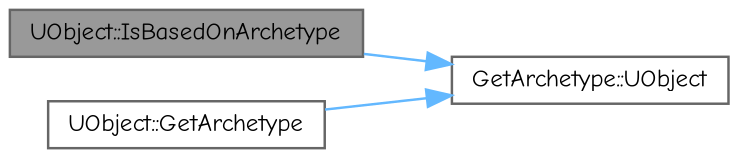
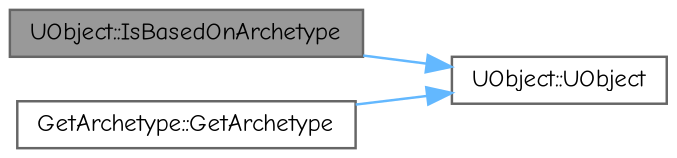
(590, 80) -> (559, 80)
(186, 125) -> (186, 125)
